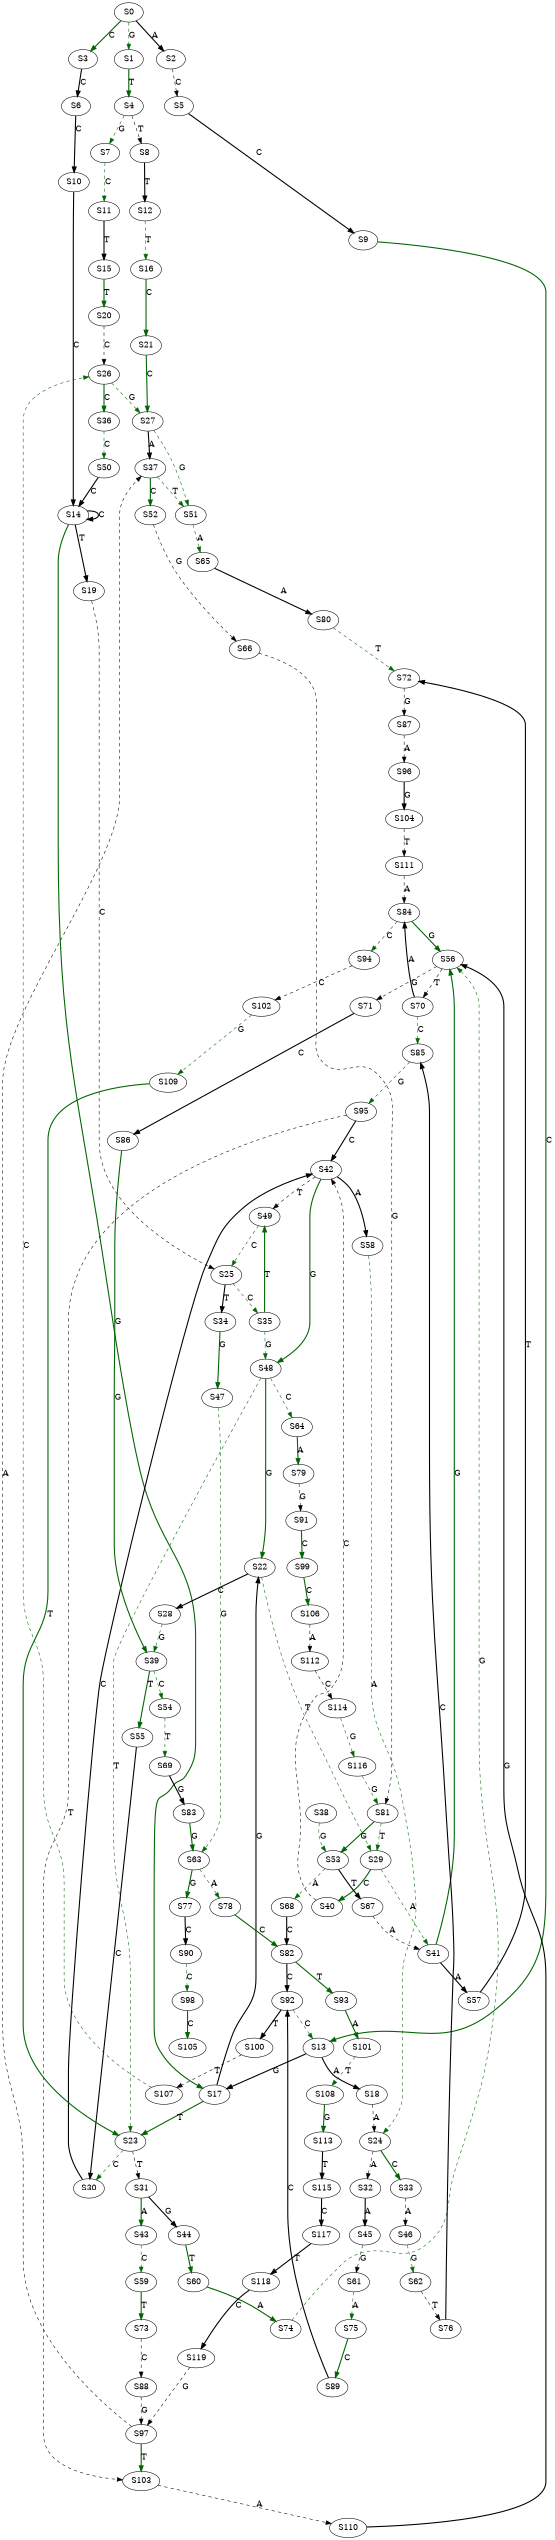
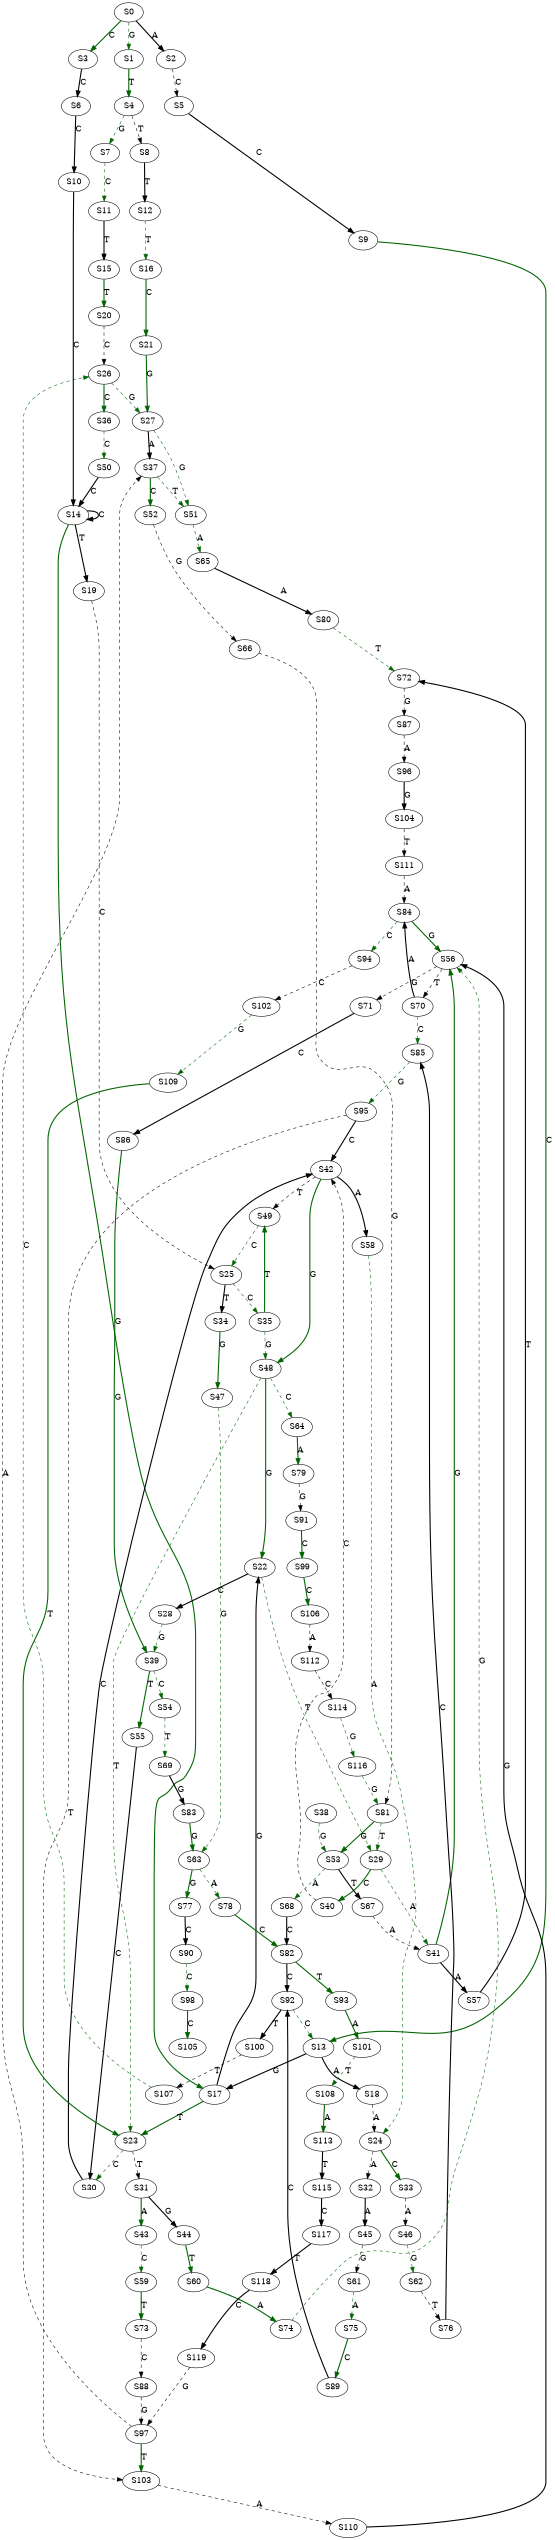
(150, 375) -> (150, 375)
(327, 2118) -> (327, 2118)
